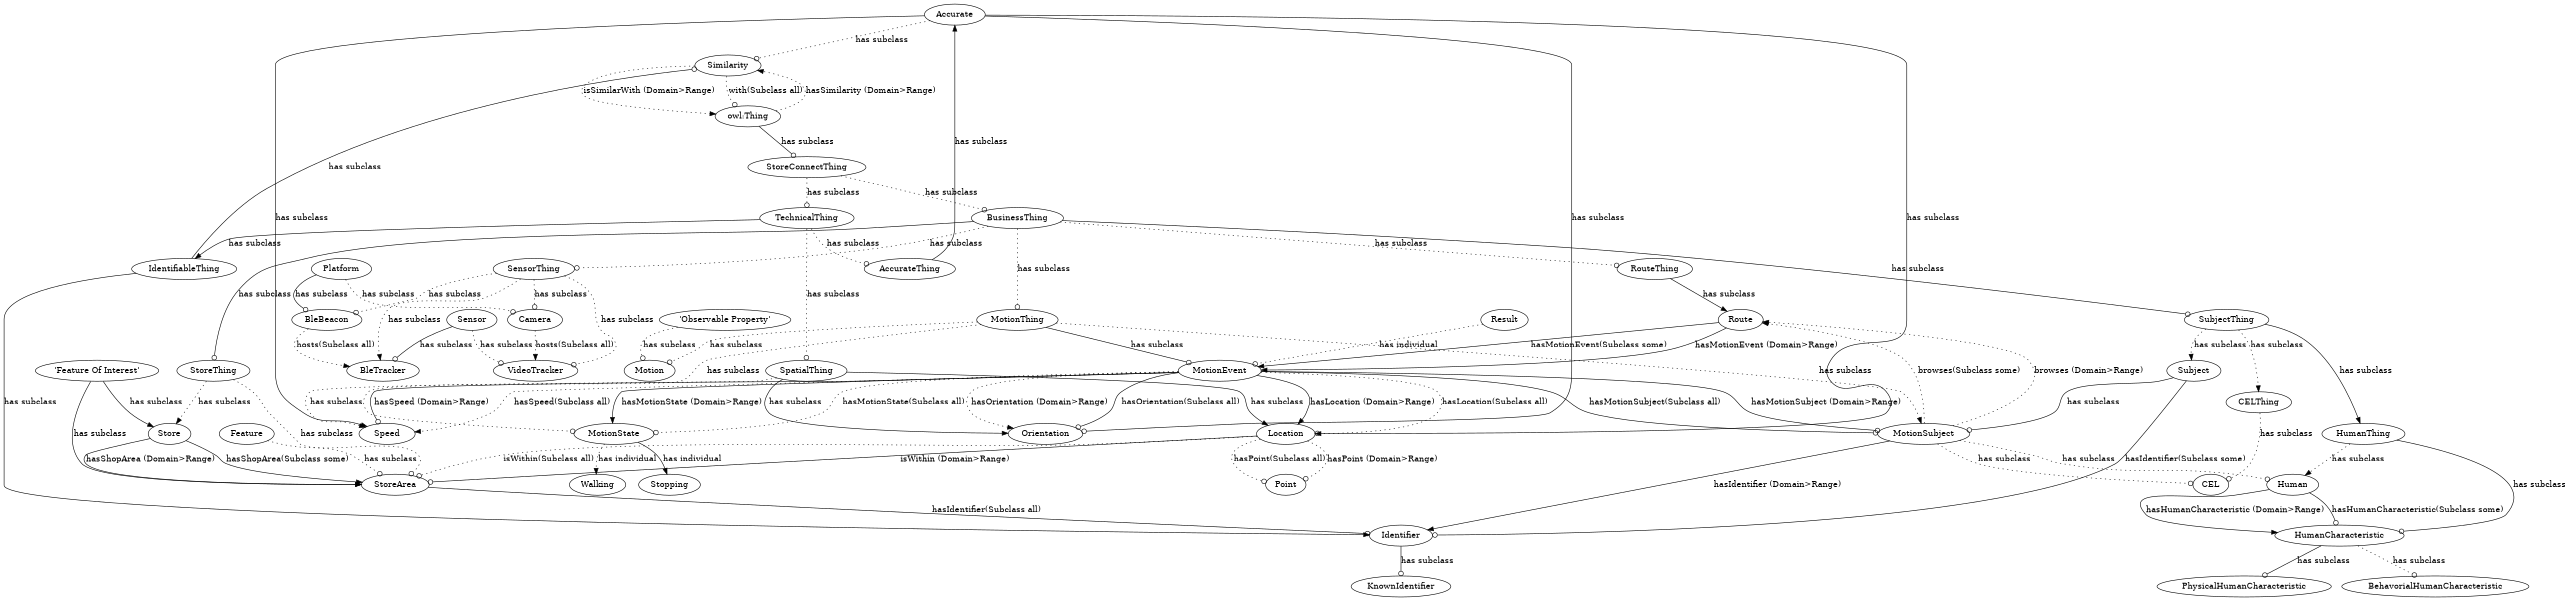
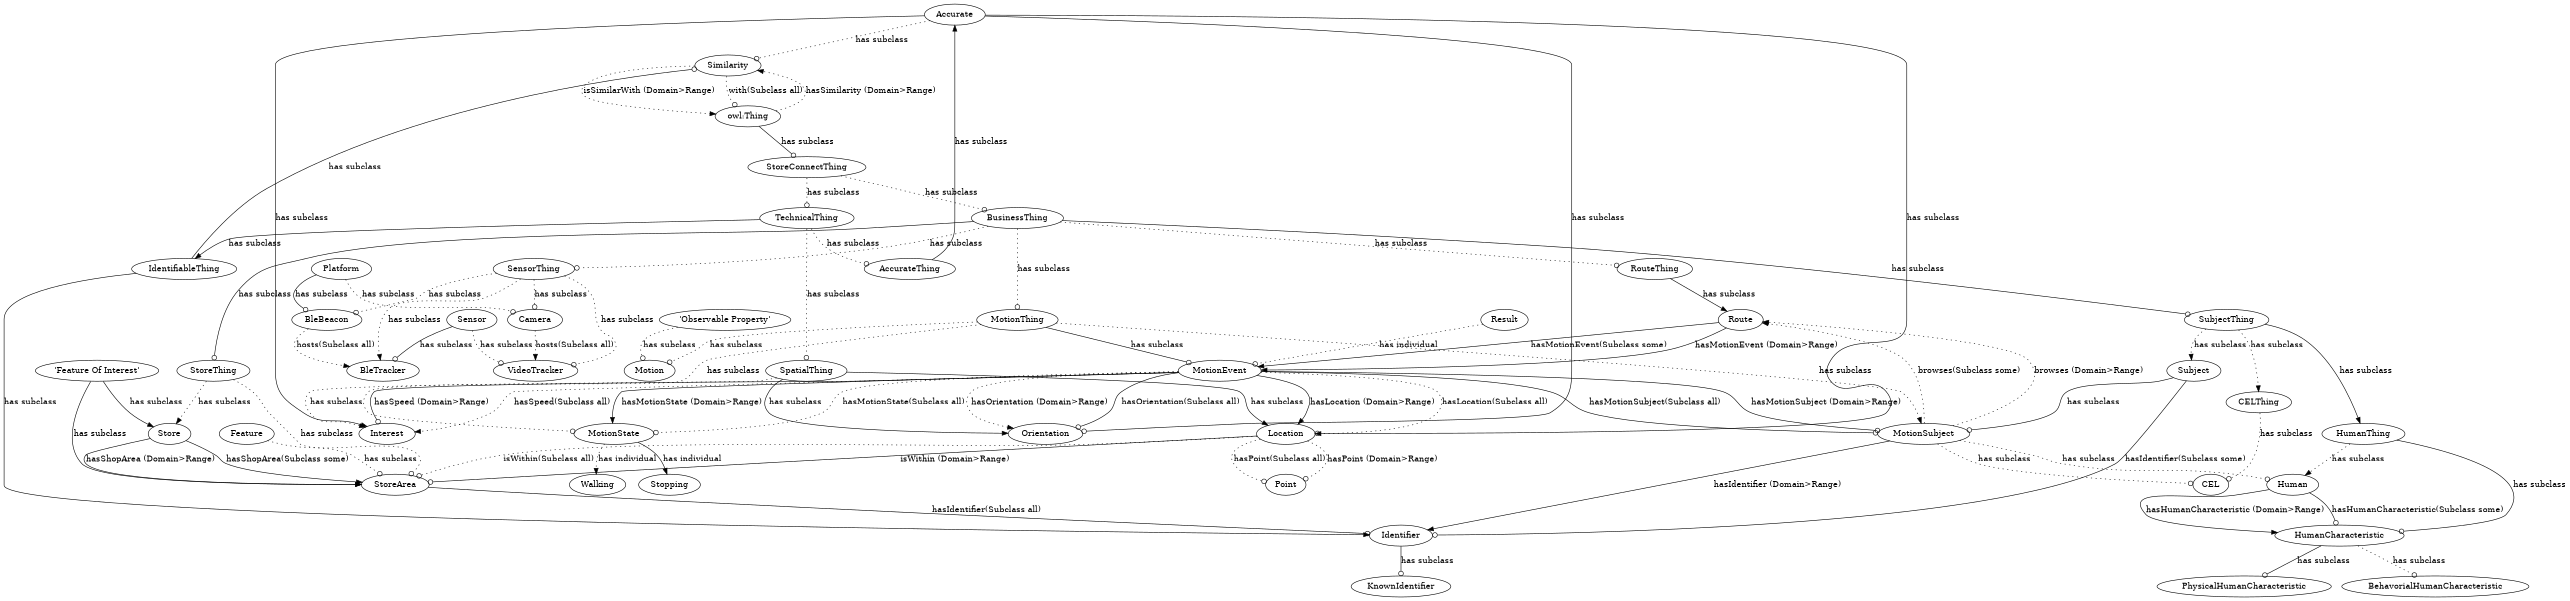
(387, 434) -> (387, 434)
